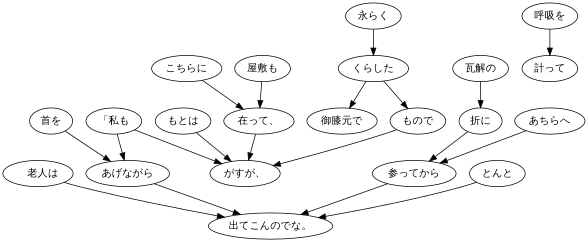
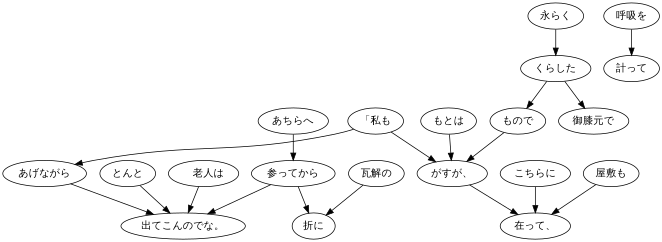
(51, 121) -> none
(253, 144) -> (491, 198)
(452, 144) -> (302, 196)
